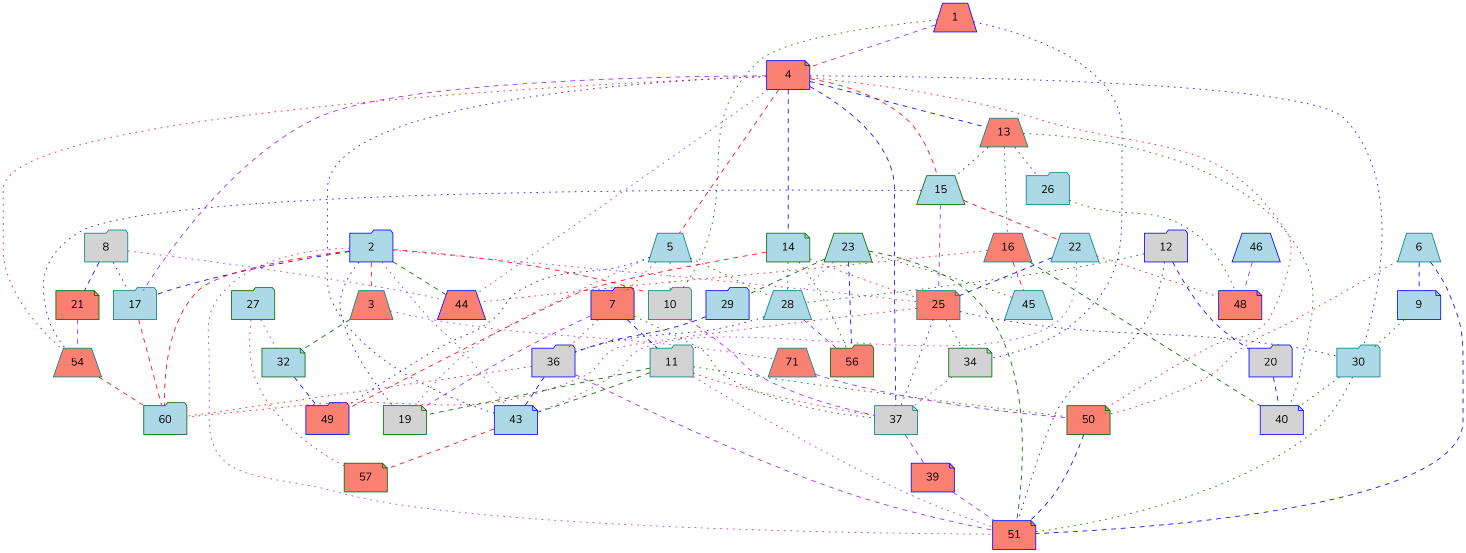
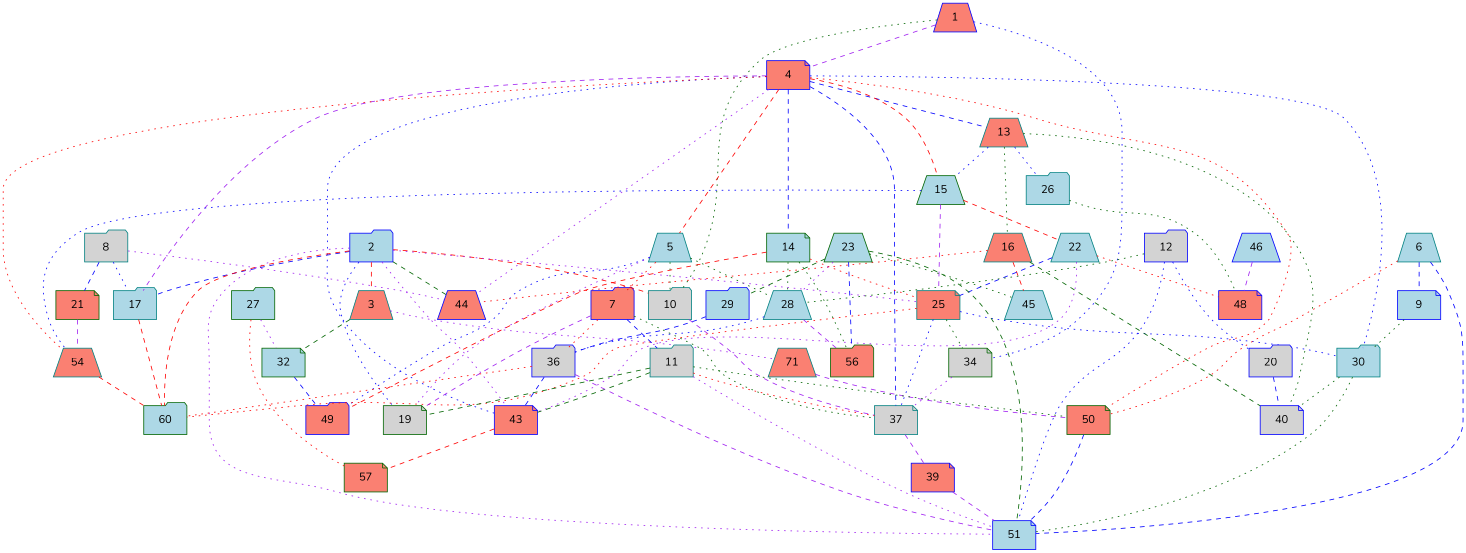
(1204, 311) -> (1204, 311)
(516, 420) -> (516, 420)
(1014, 535) -> (1014, 535)
